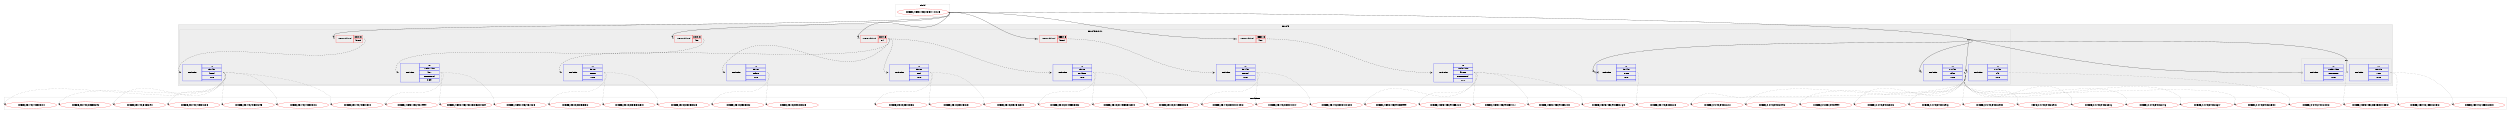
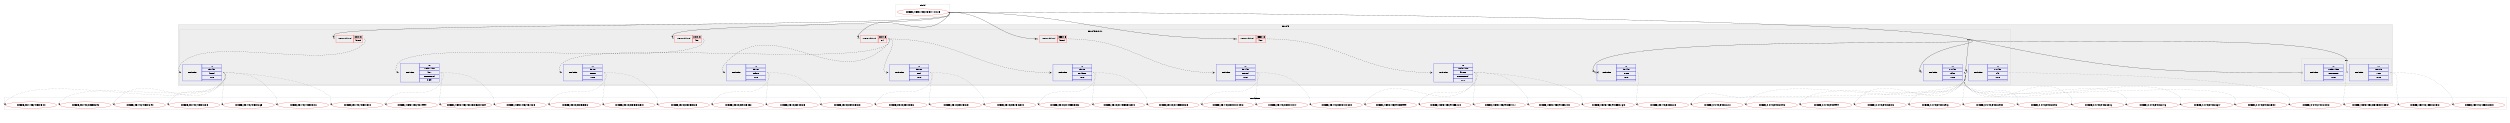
(31, 105) -> (31, 105)
(140, 105) -> (140, 105)
(249, 105) -> (249, 105)
(738, 105) -> (738, 105)
(793, 105) -> (793, 105)
none -> (847, 105)
(1826, 105) -> (1826, 105)
(2044, 105) -> (2044, 105)
